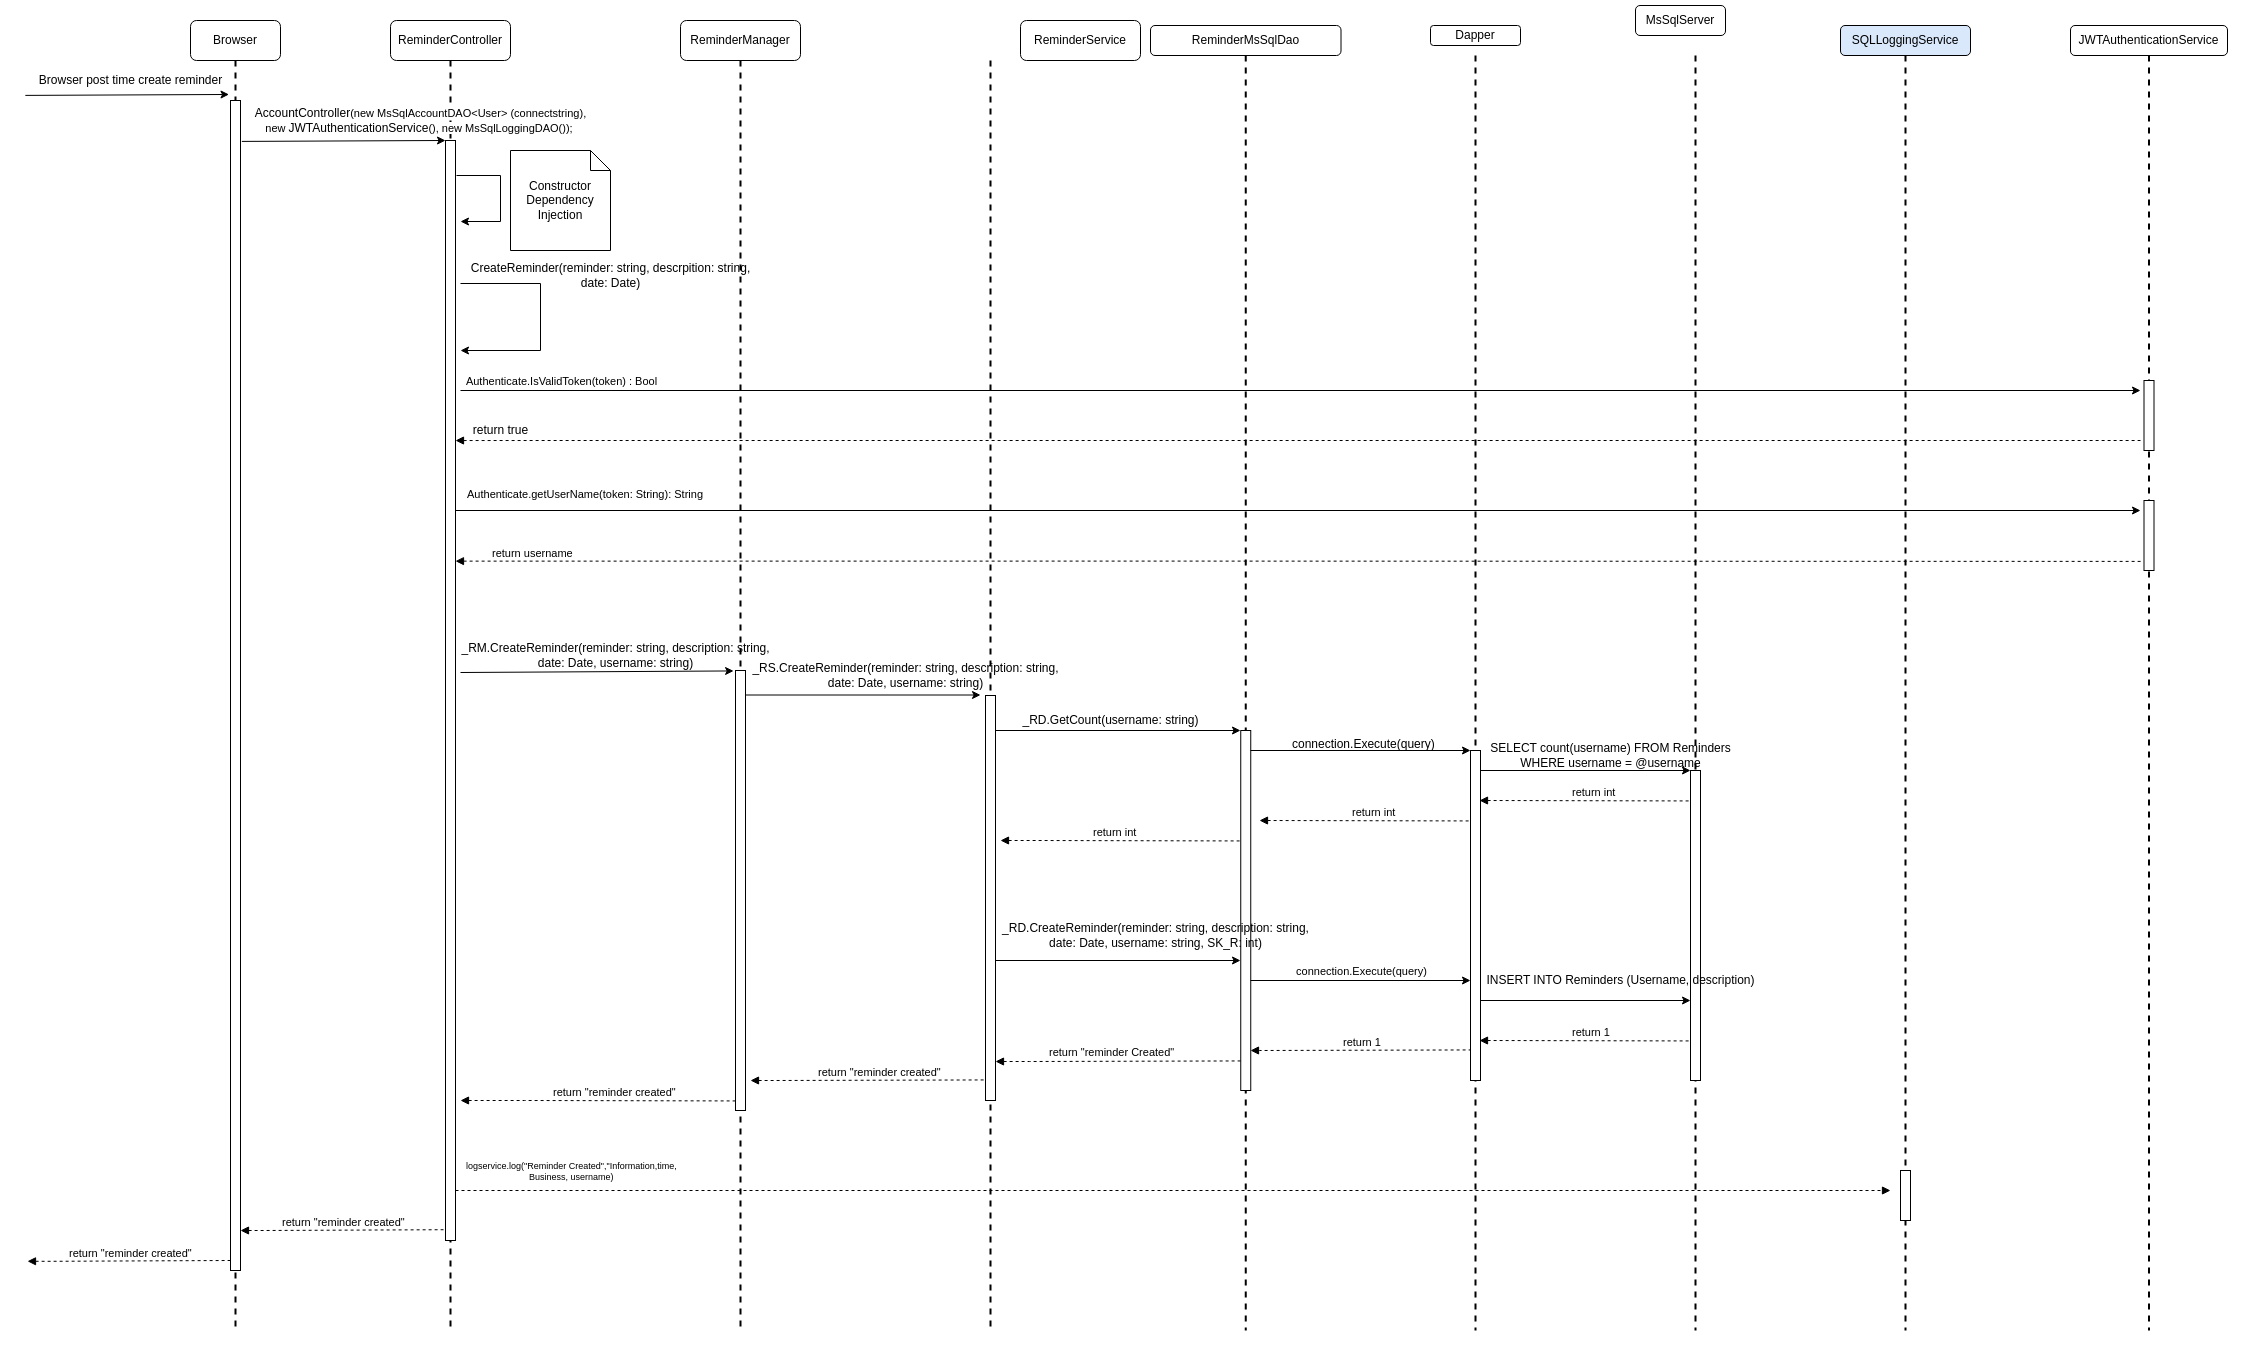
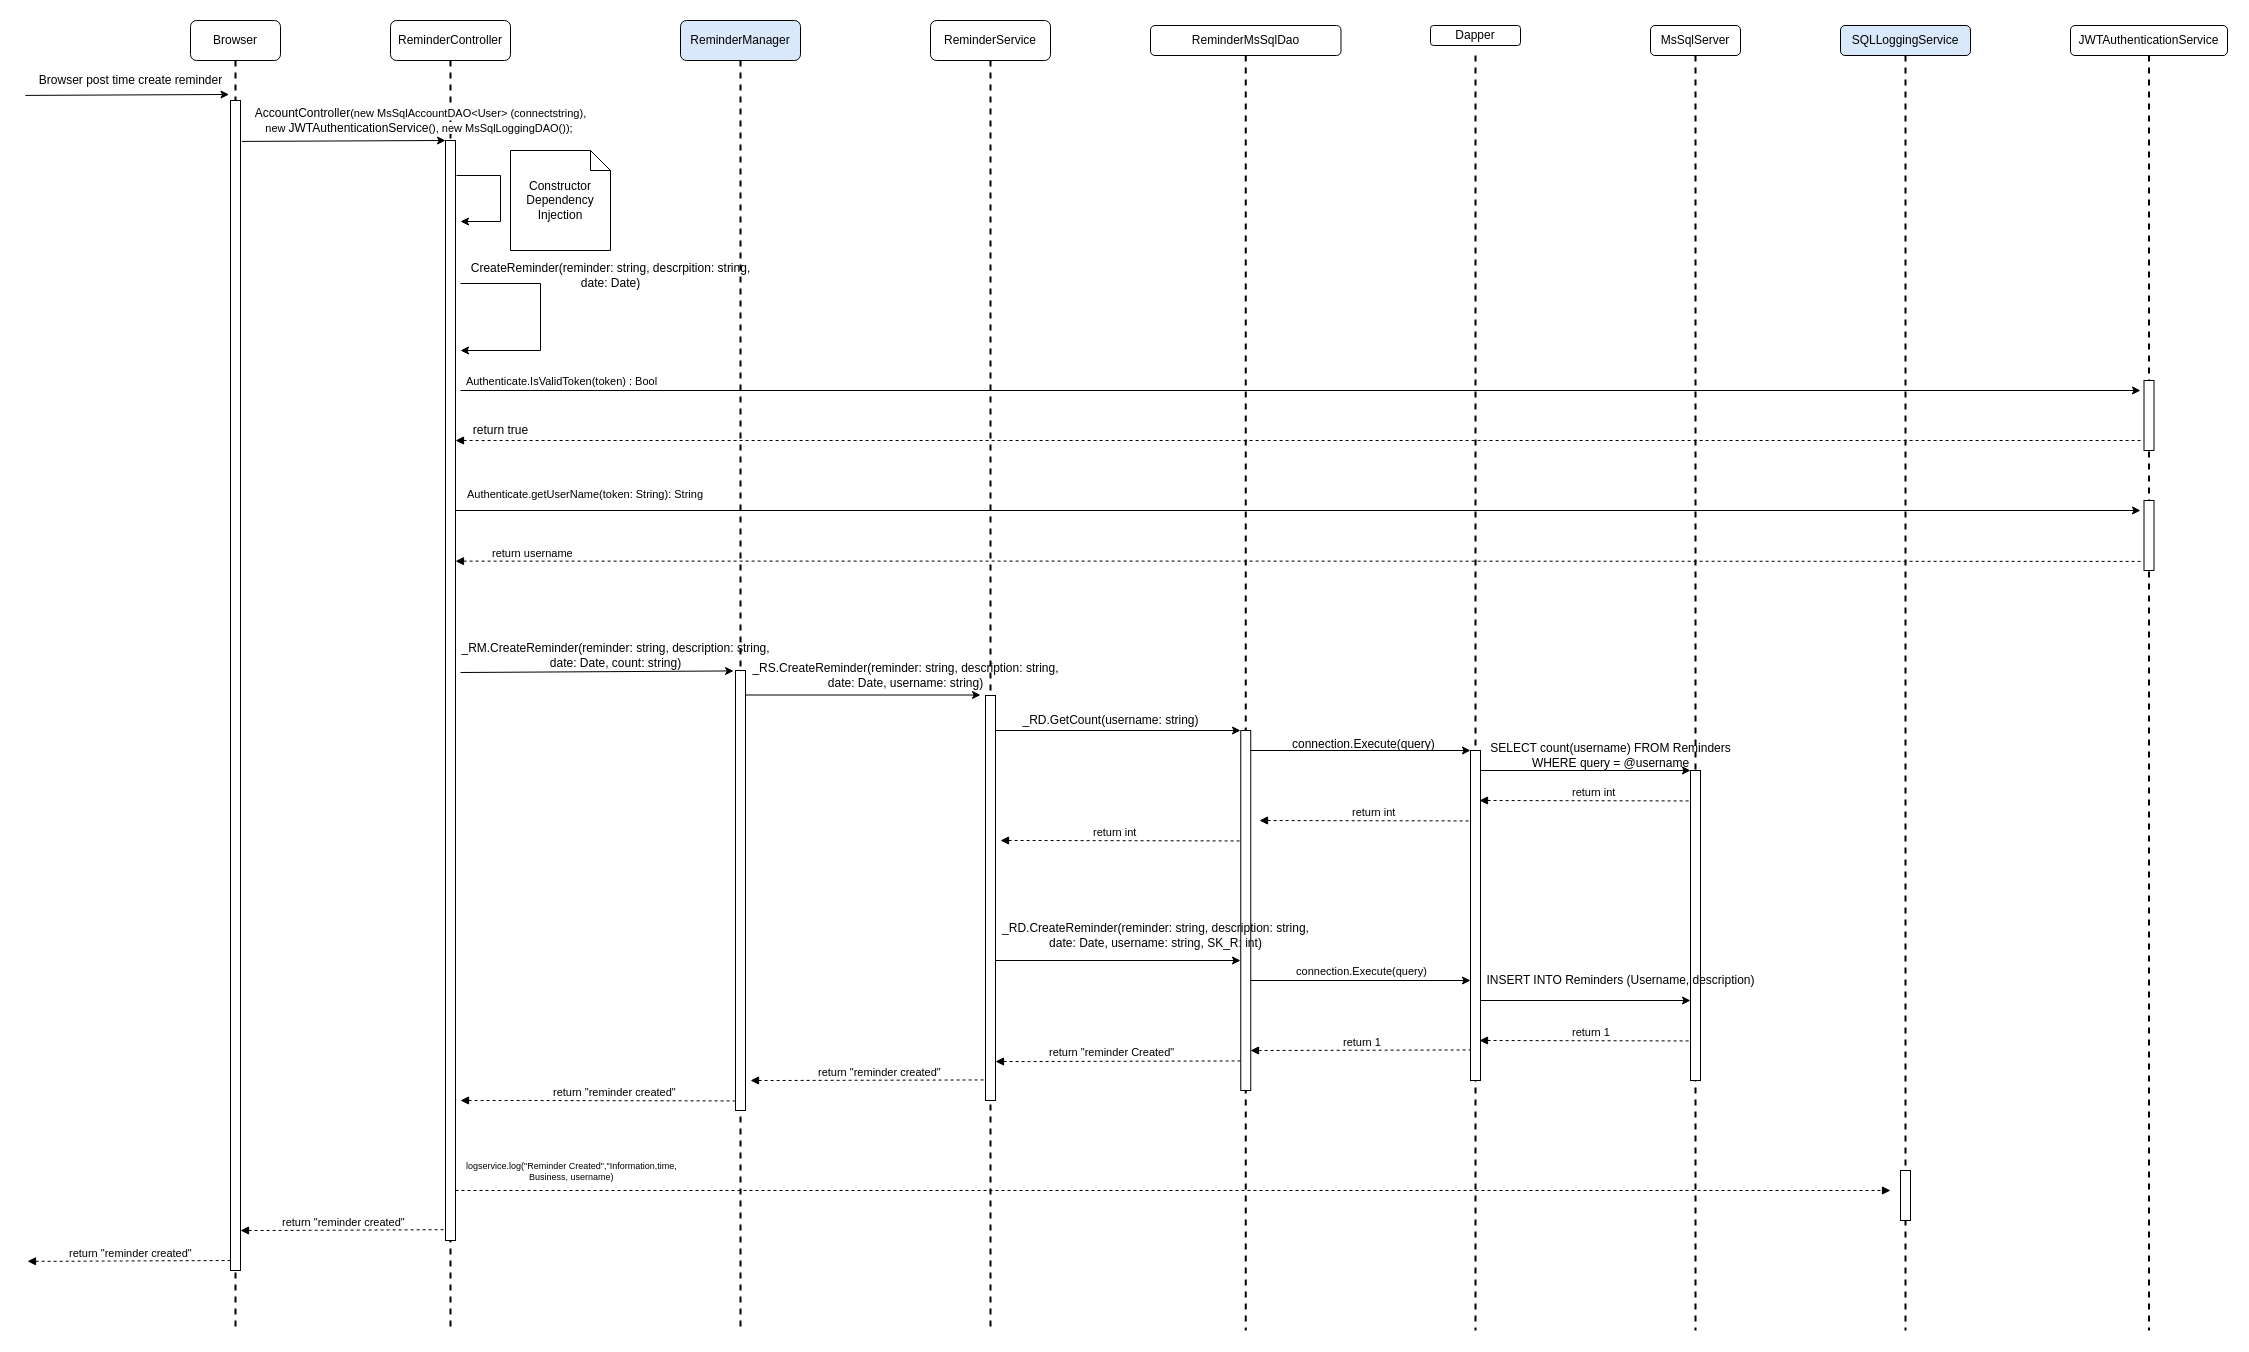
(1681, 21) -> (1696, 41)
(741, 41) -> (741, 41)
(1081, 41) -> (991, 41)
(616, 656) -> (616, 656)
(1611, 756) -> (1611, 756)
